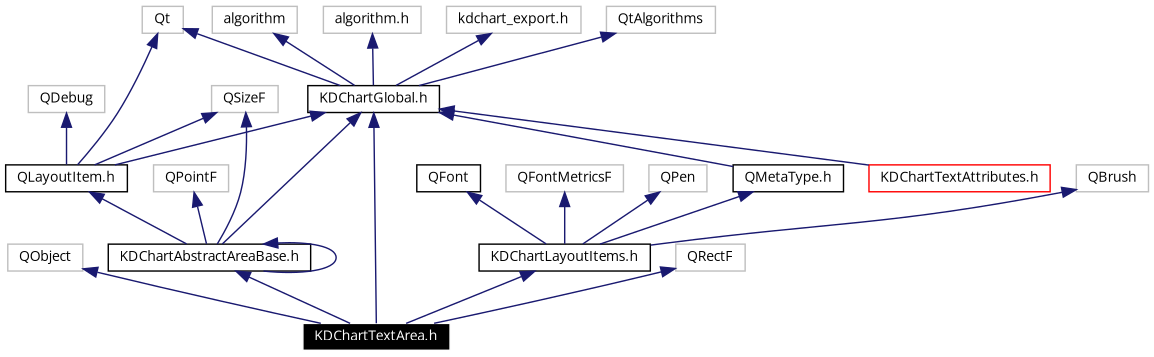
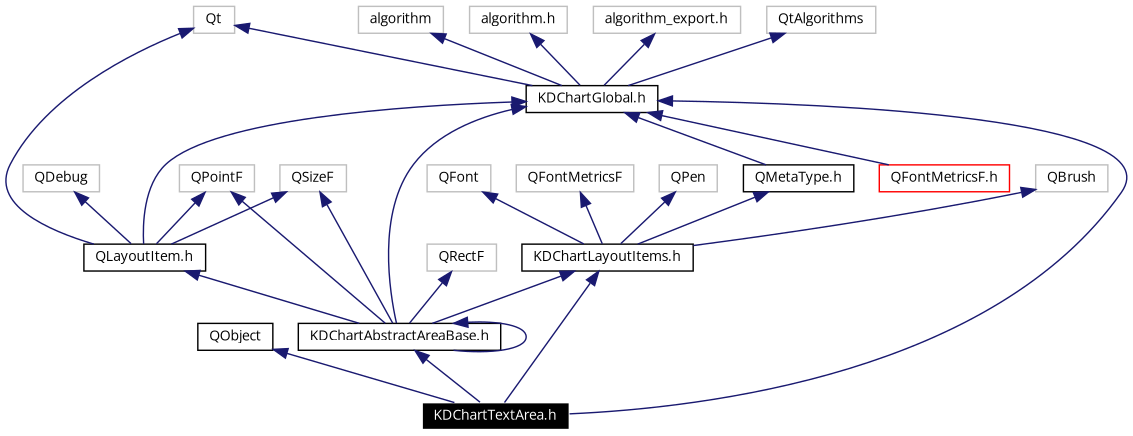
(514, 20) -> (667, 20)
(449, 178) -> (459, 178)
(960, 178) -> (944, 178)
none -> (176, 223)
(45, 258) -> (235, 337)
(548, 298) -> (426, 303)
none -> (497, 300)
